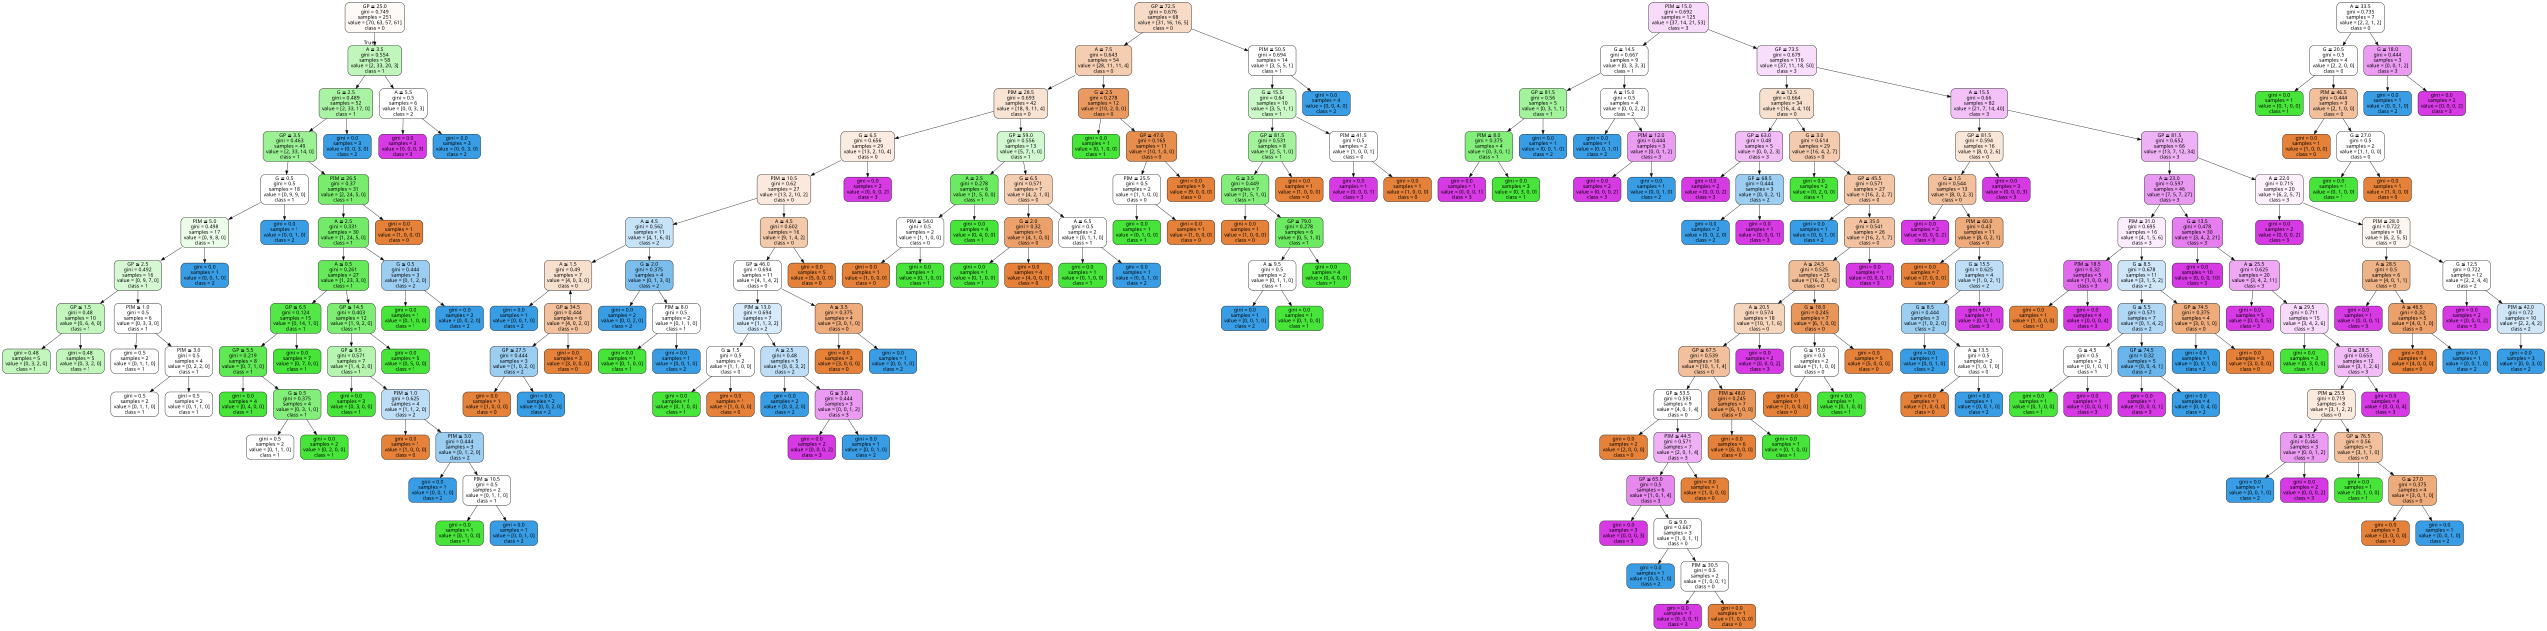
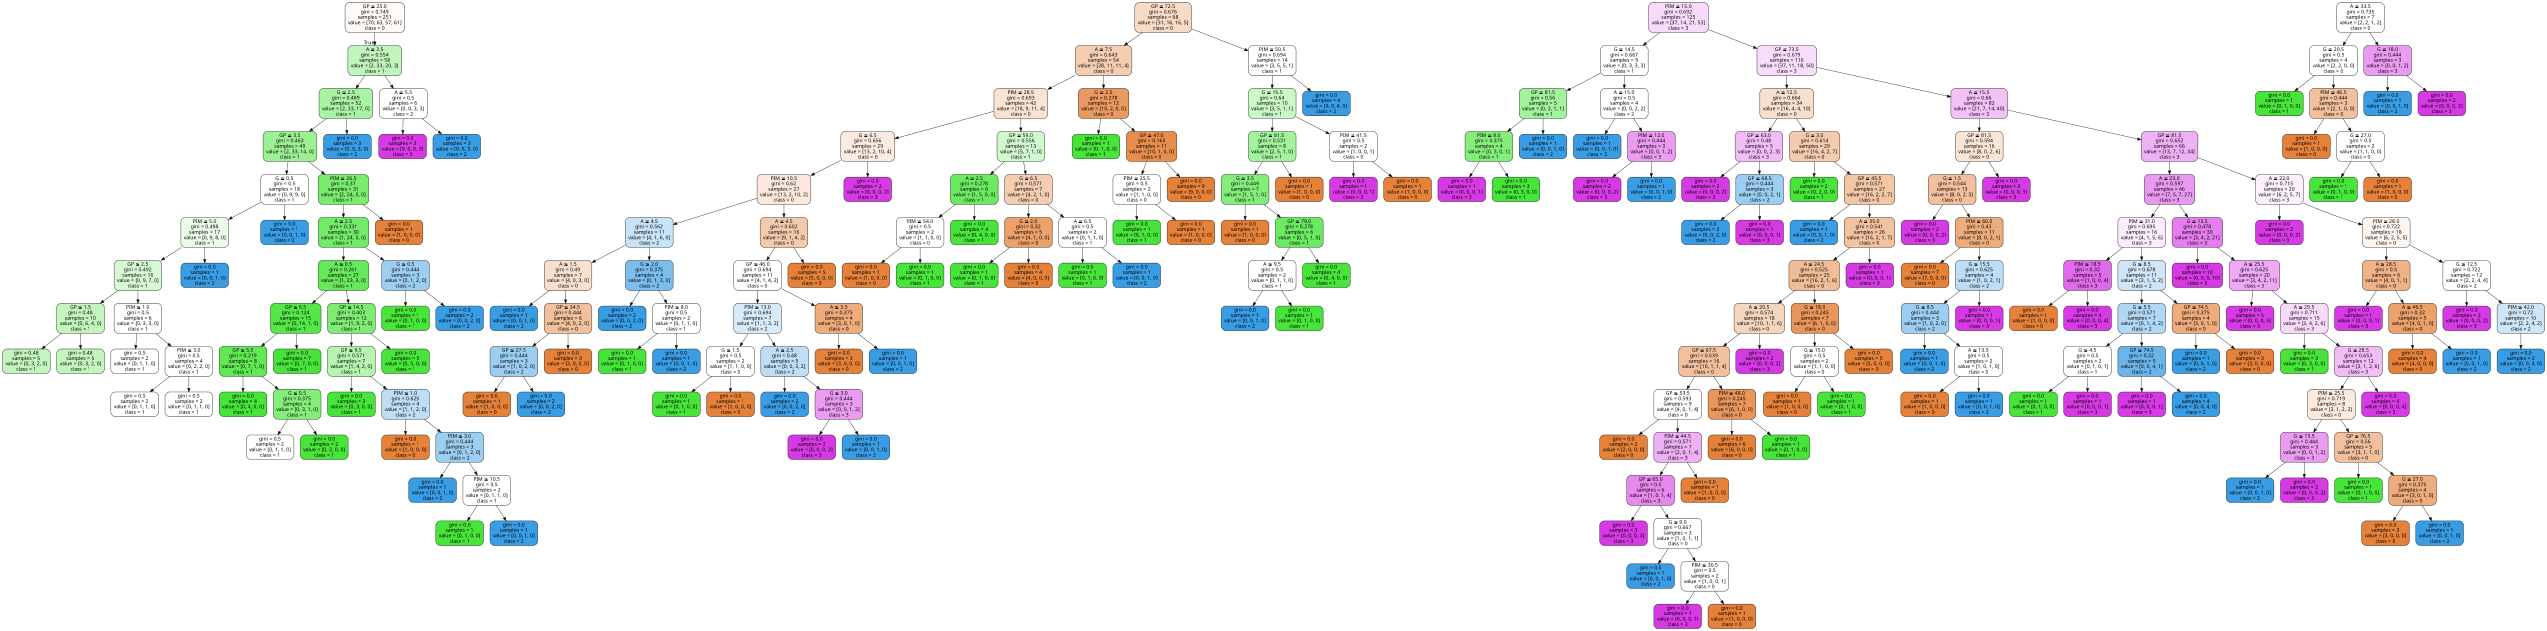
(570, 299) -> (566, 295)
